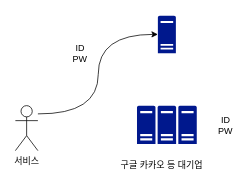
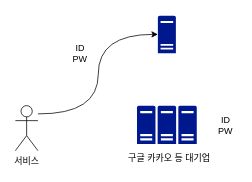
(162, 165) -> (169, 158)
